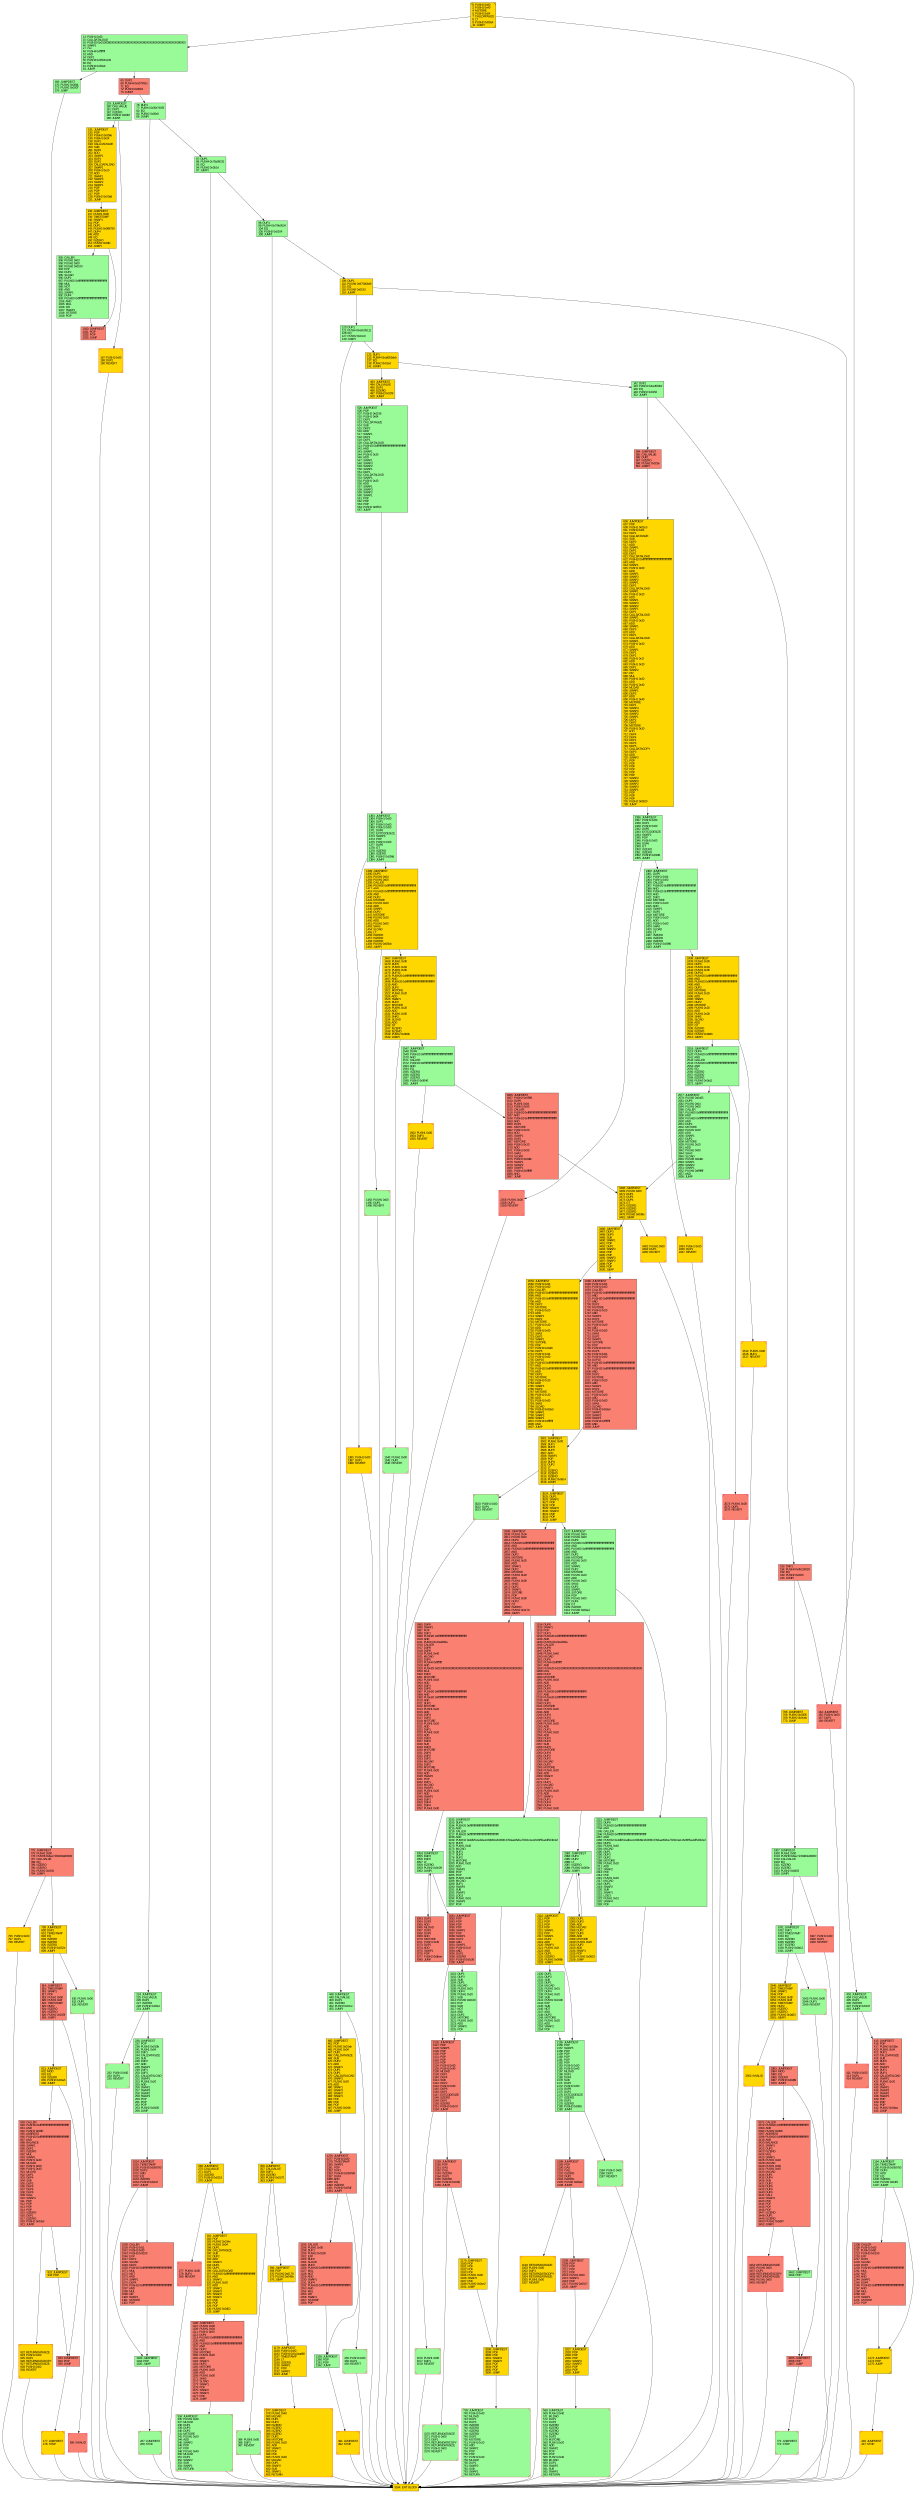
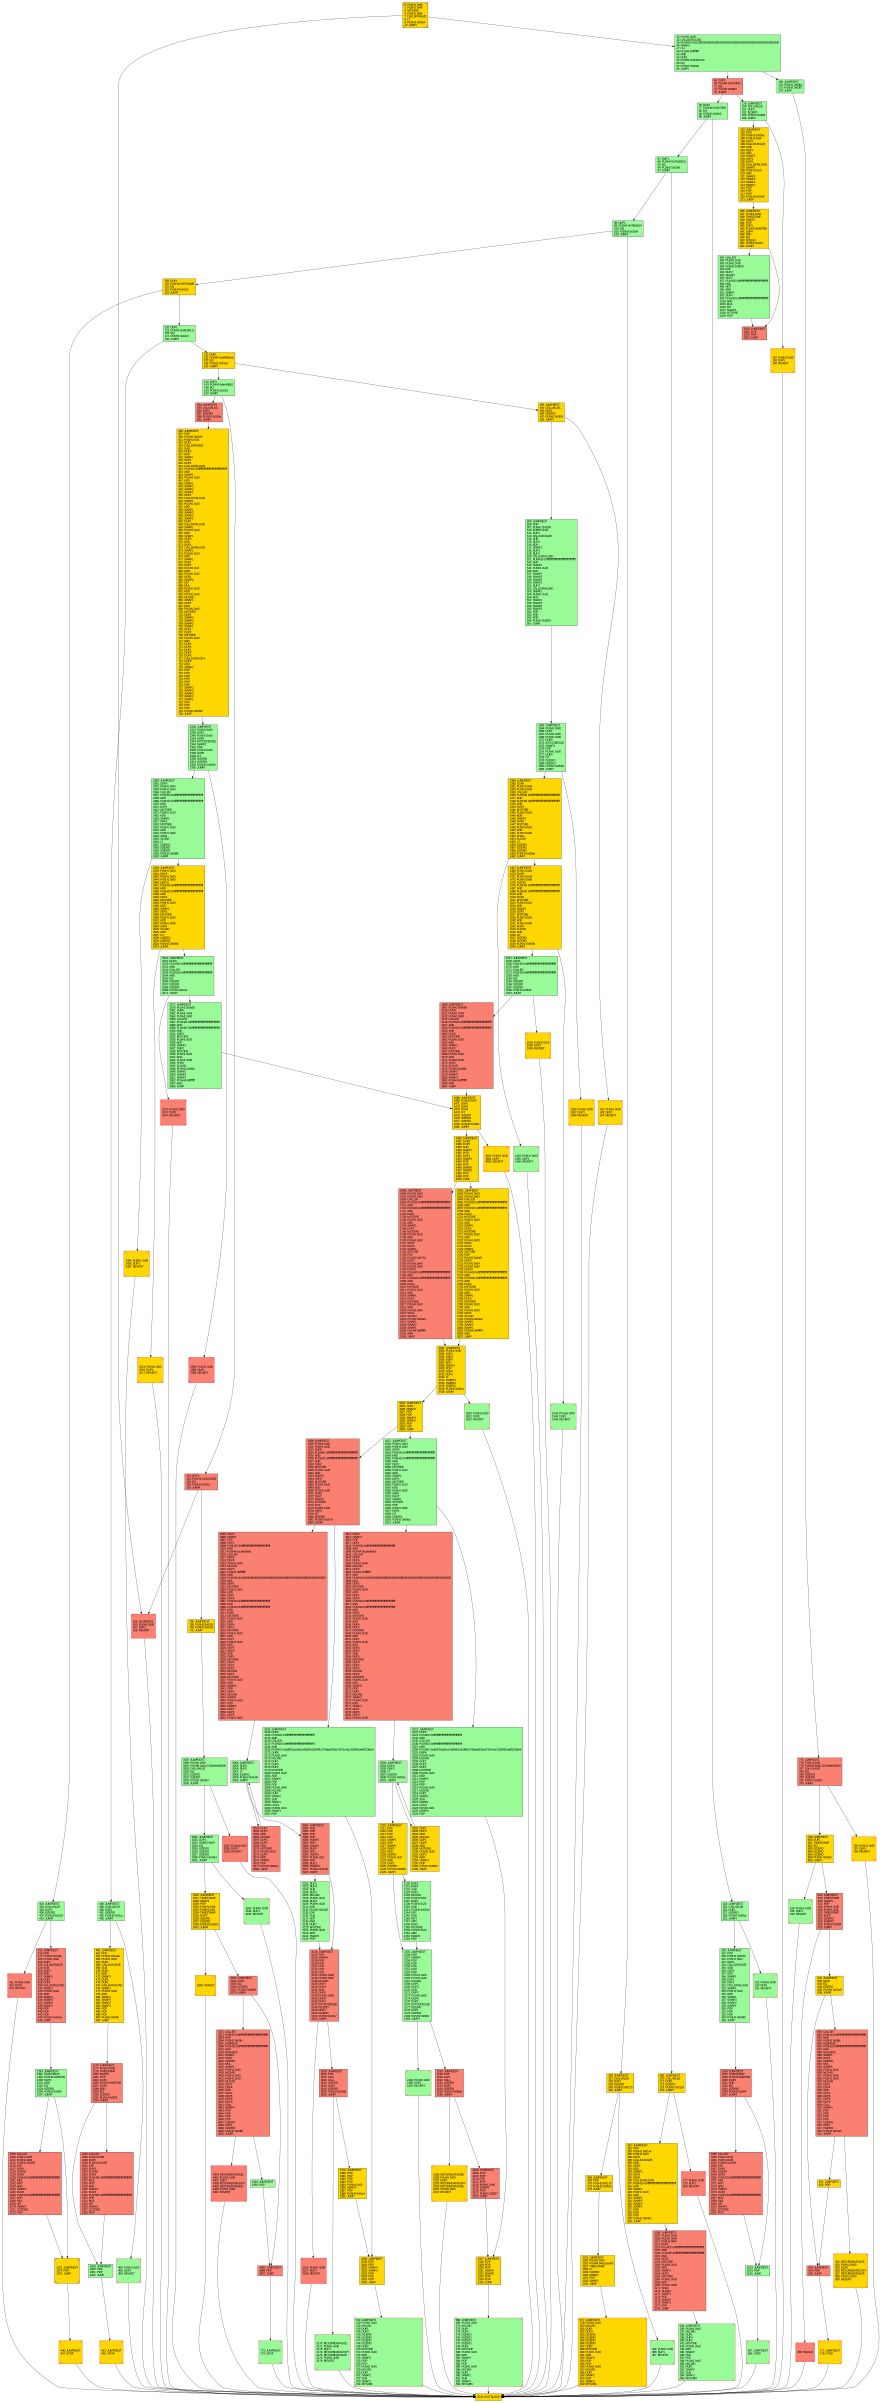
none -> (610, 1113)
(428, 2361) -> (314, 2271)
